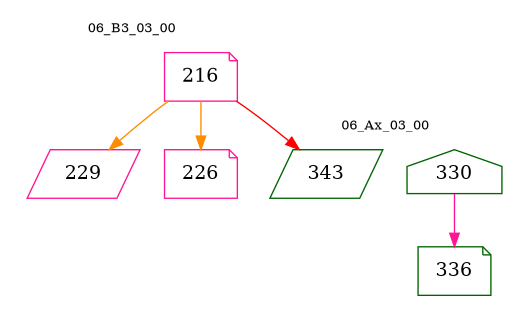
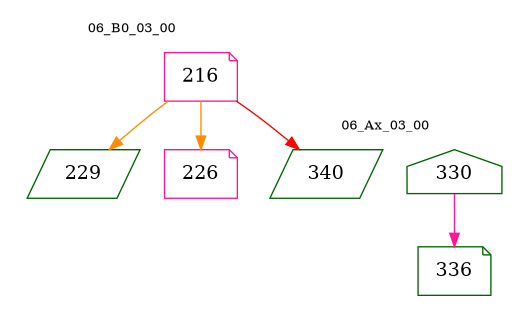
(132, 29) -> (132, 29)
(84, 174) -> (84, 174)
(326, 174) -> (326, 174)
